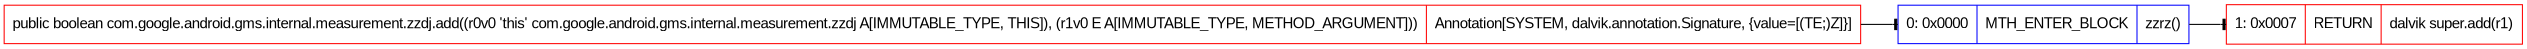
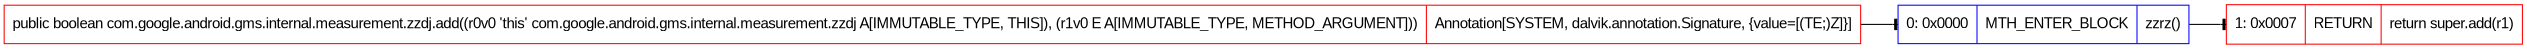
(2451, 24) -> (2452, 24)
